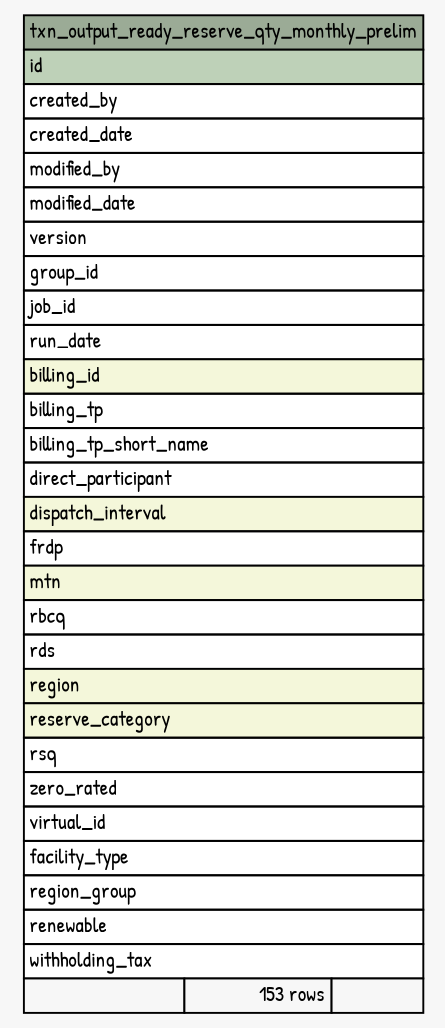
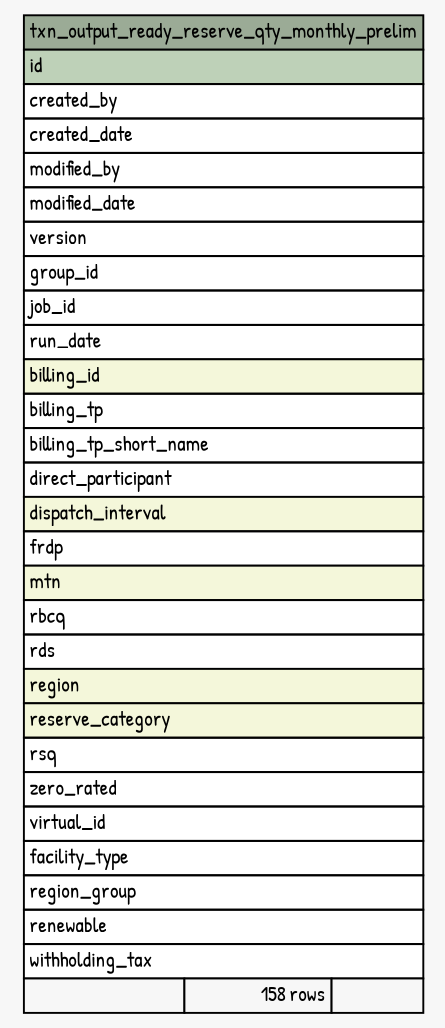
(292, 995) -> (293, 995)
